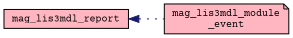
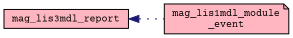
(227, 19) -> (227, 19)
